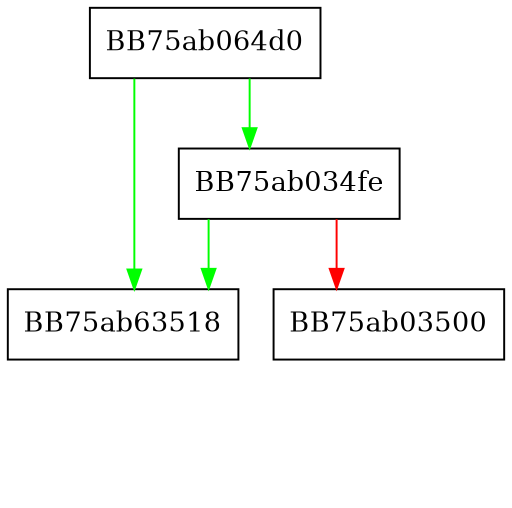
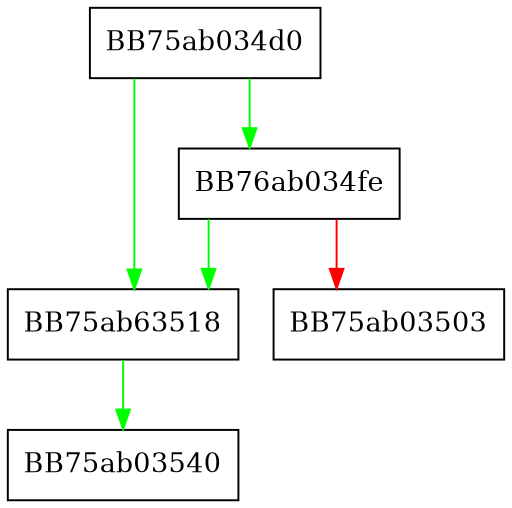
(205, 43) -> (205, 43)
(289, 184) -> (289, 184)
(389, 324) -> (389, 324)
none -> (123, 465)
